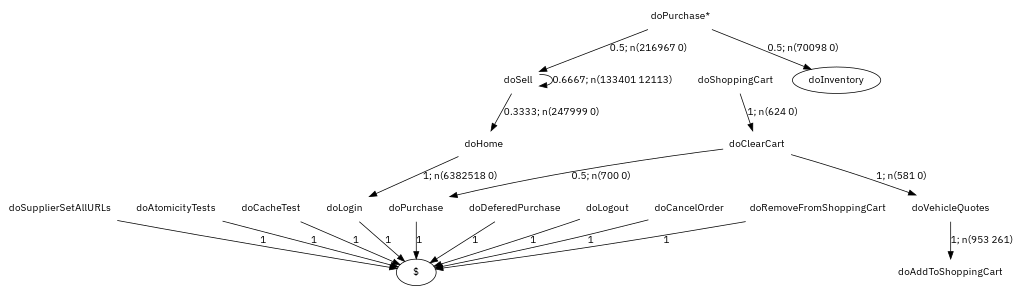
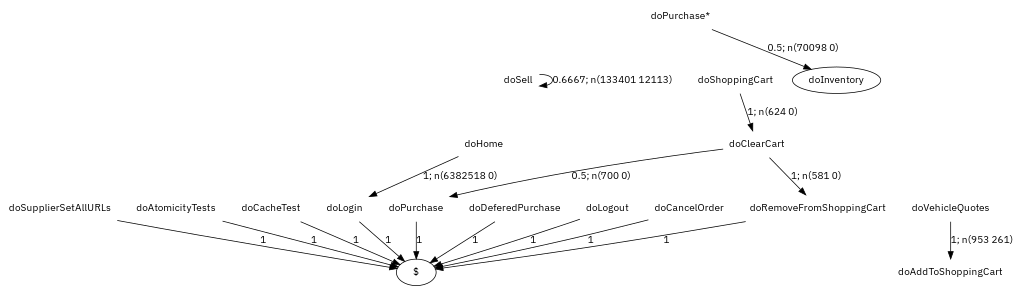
(597, 49) -> none
(503, 109) -> none
(850, 173) -> (785, 174)
